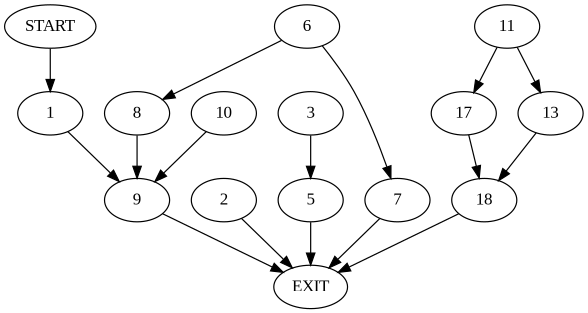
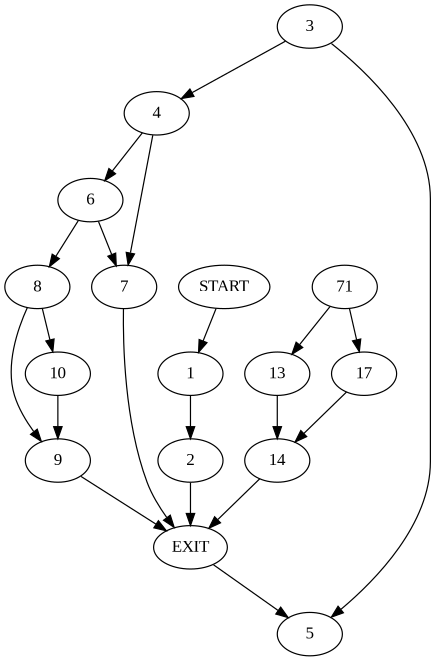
(507, 27) -> (345, 287)
none -> (157, 113)
(89, 152) -> (190, 411)
(484, 200) -> (277, 461)
(311, 238) -> (246, 588)
none -> (46, 324)
